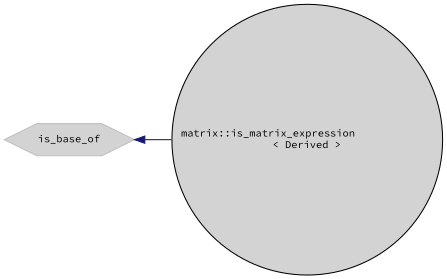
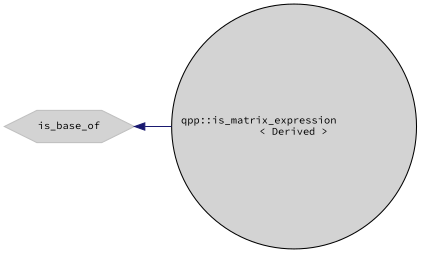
(307, 140) -> (294, 126)
